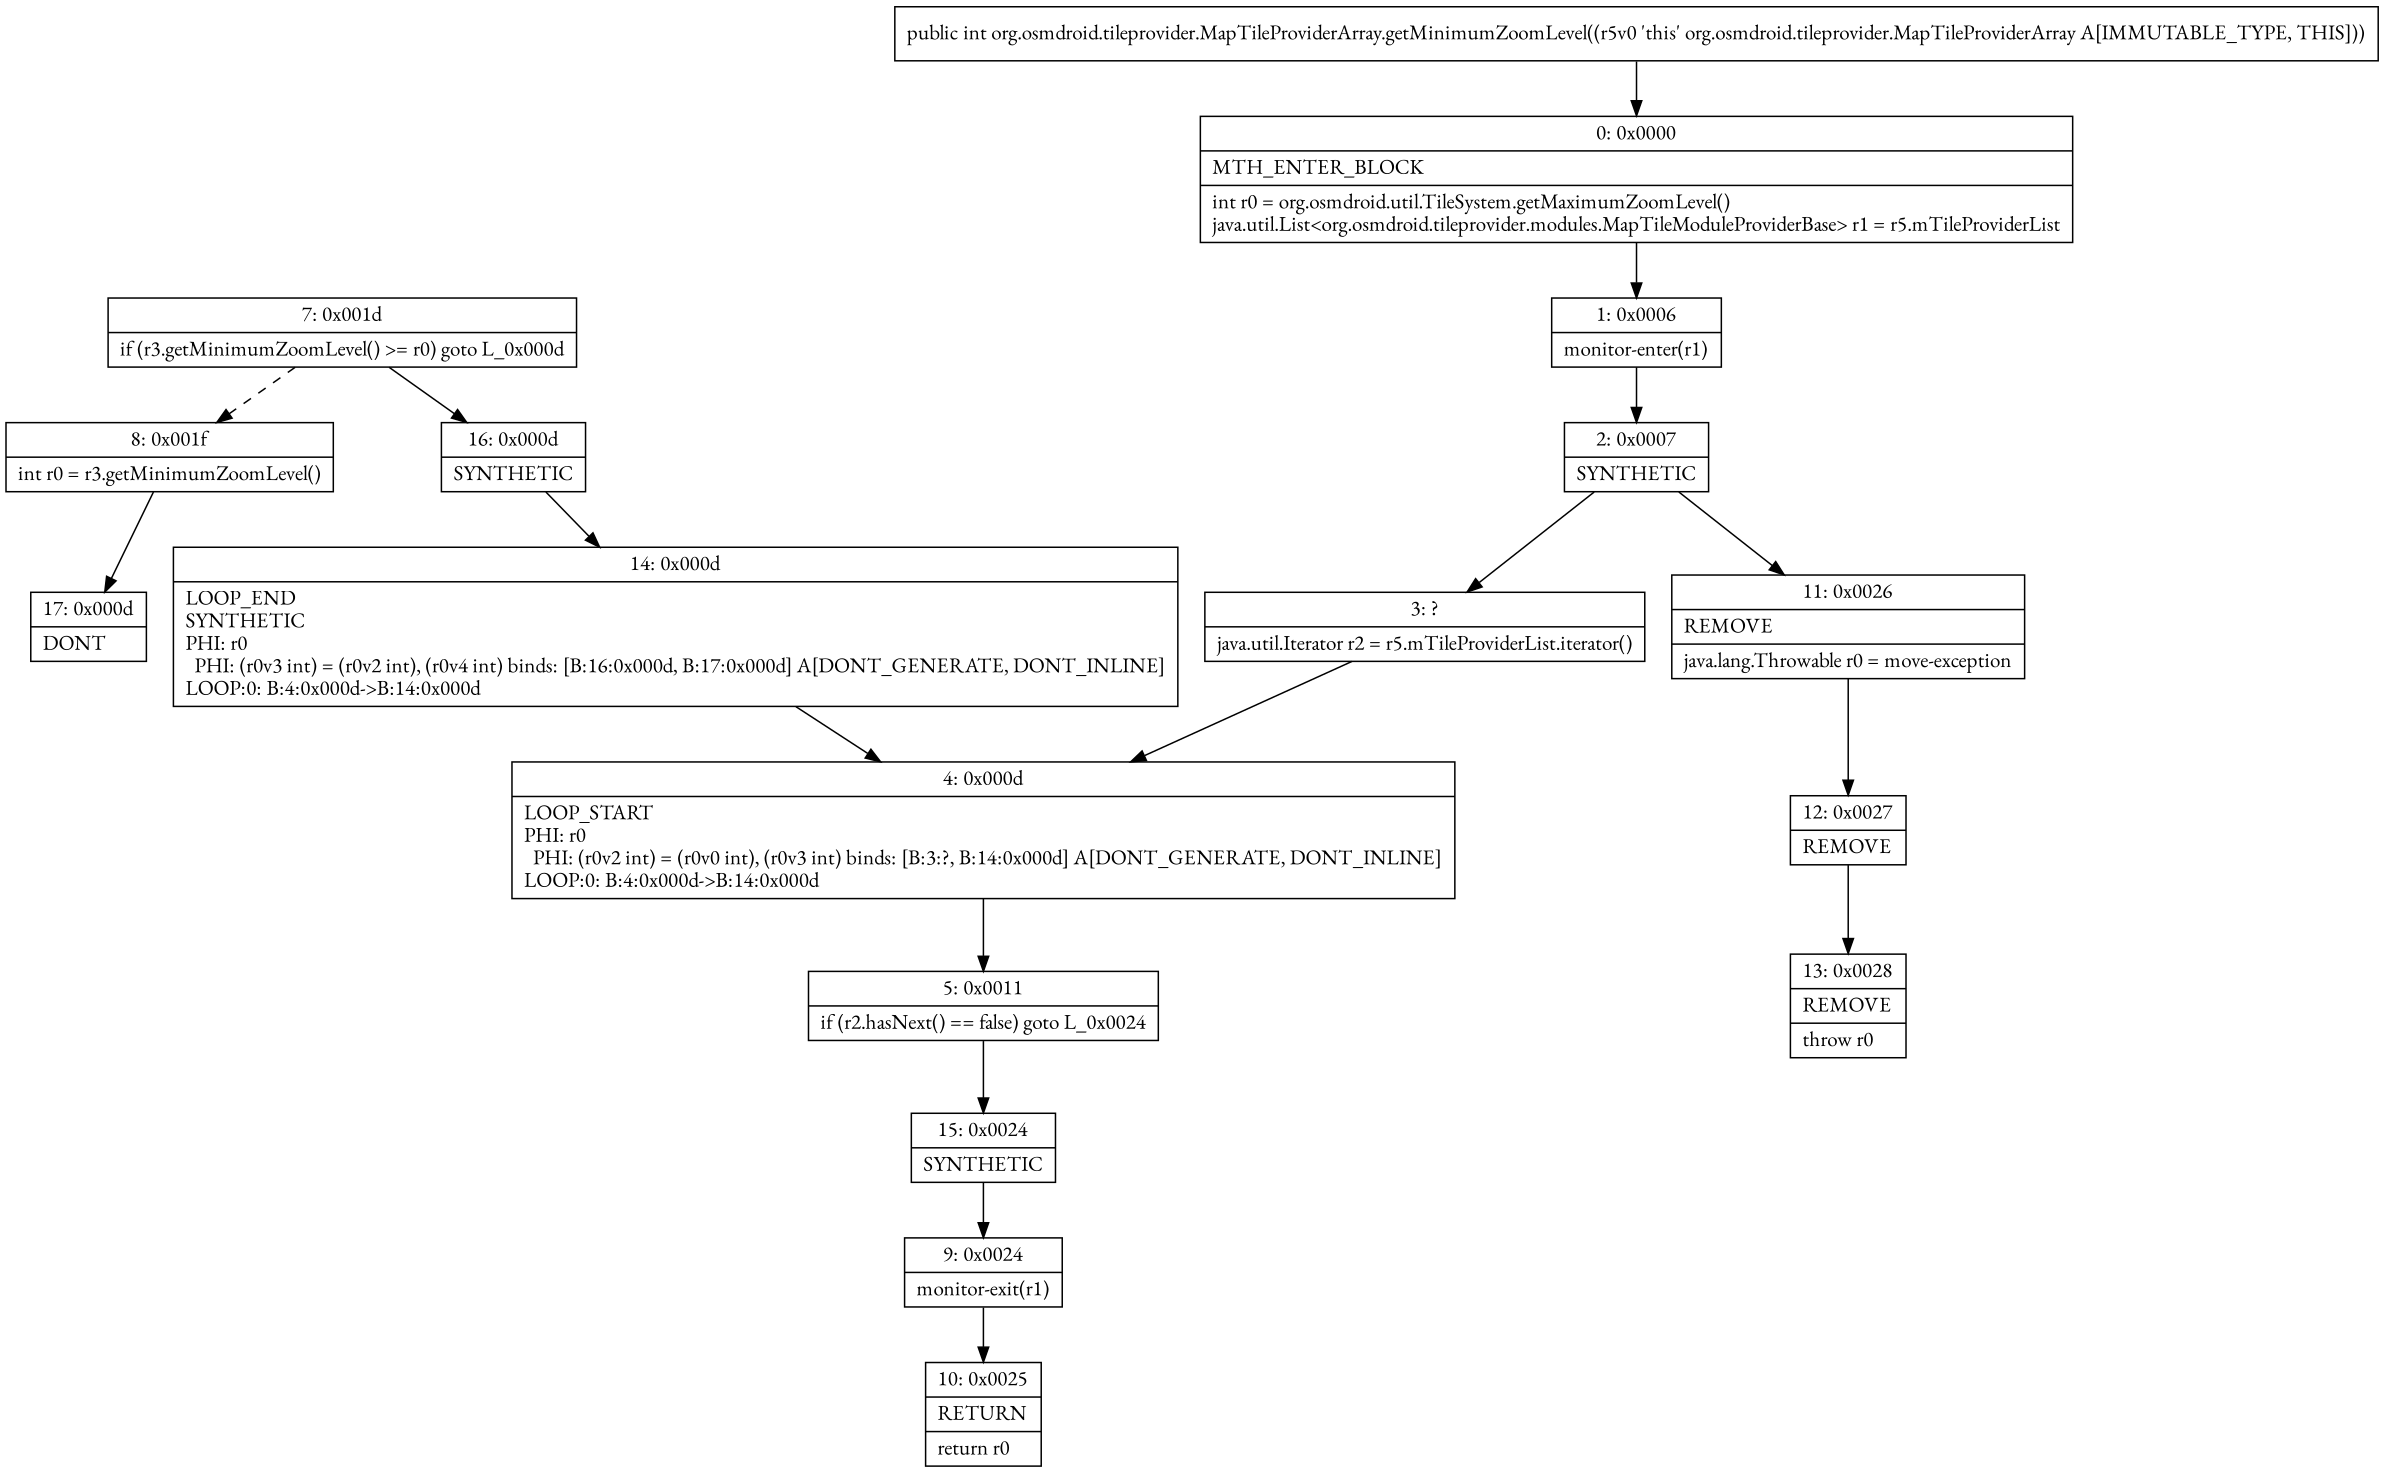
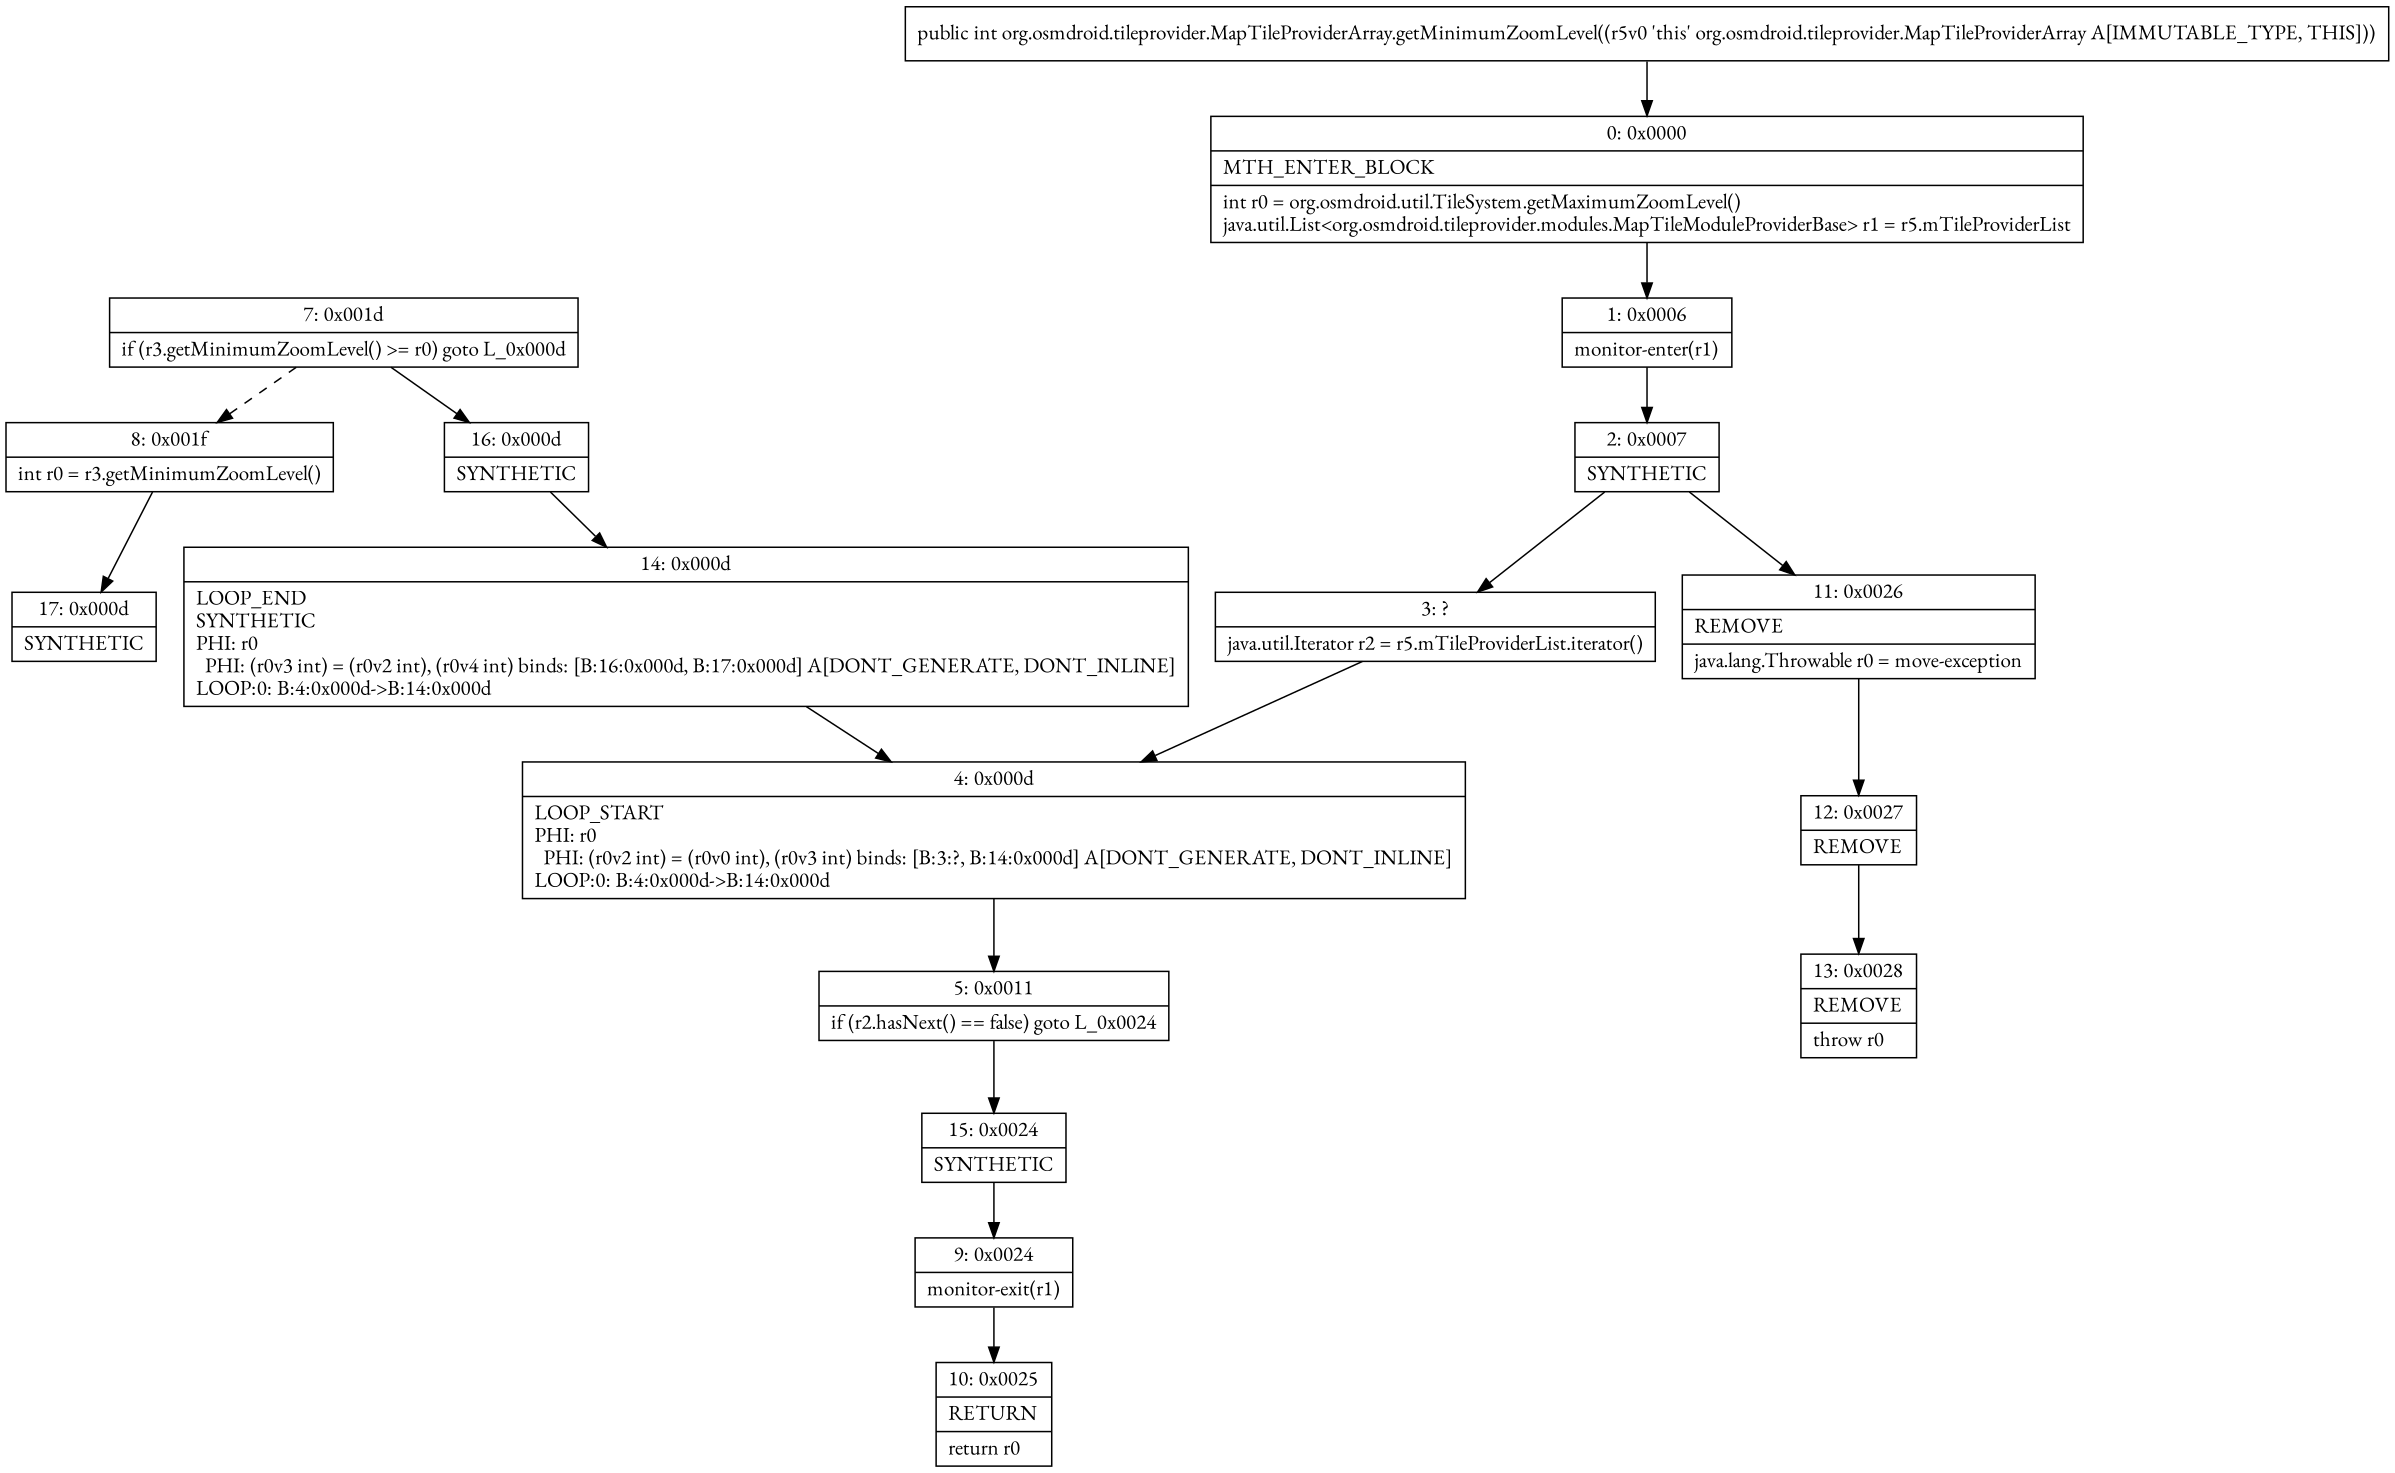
(75, 643) -> (84, 643)
